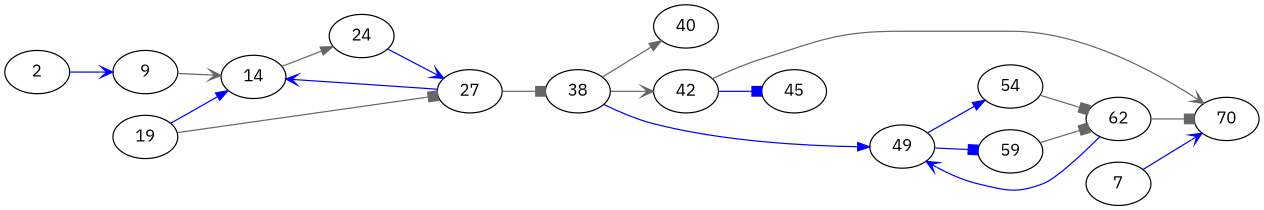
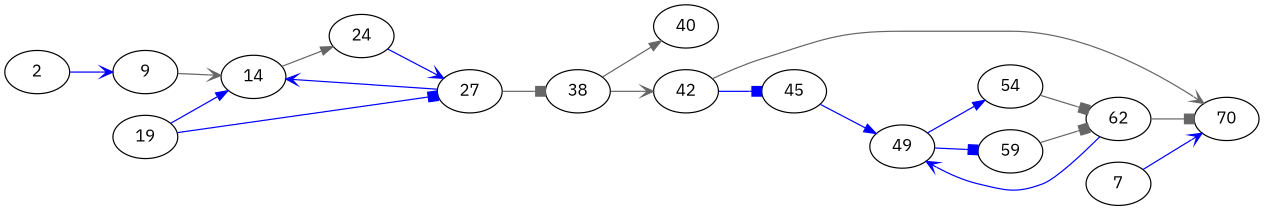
(302, 115) -> (302, 115)
(728, 138) -> (843, 116)
